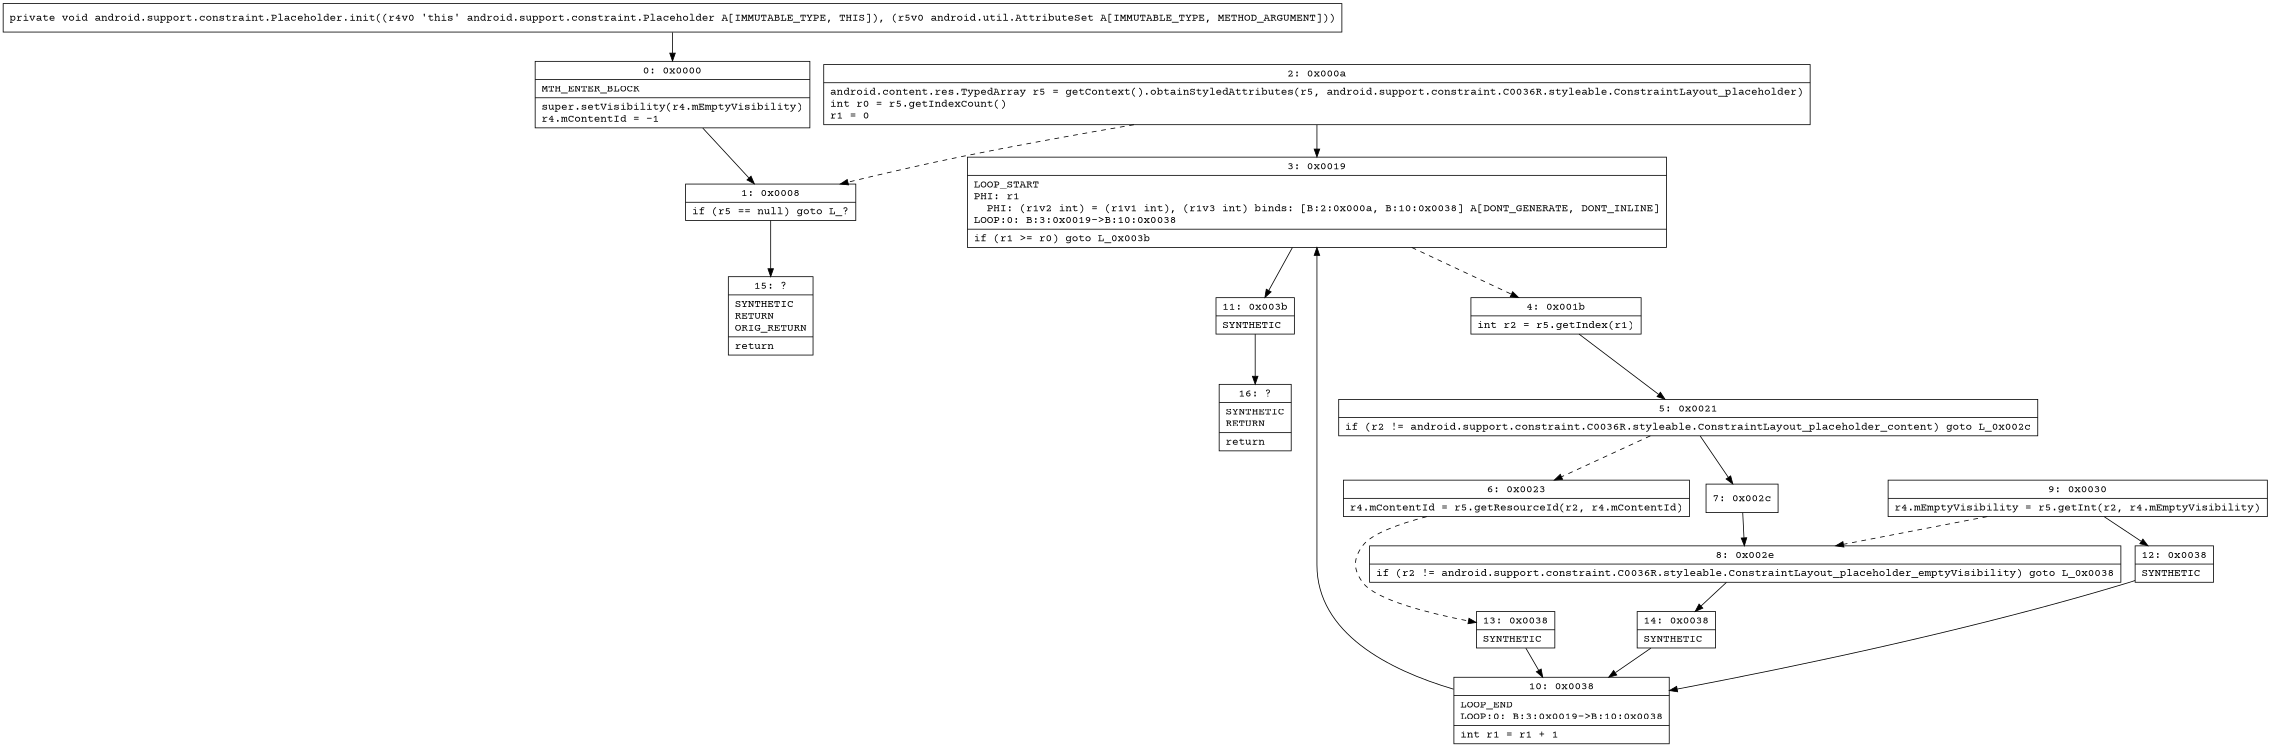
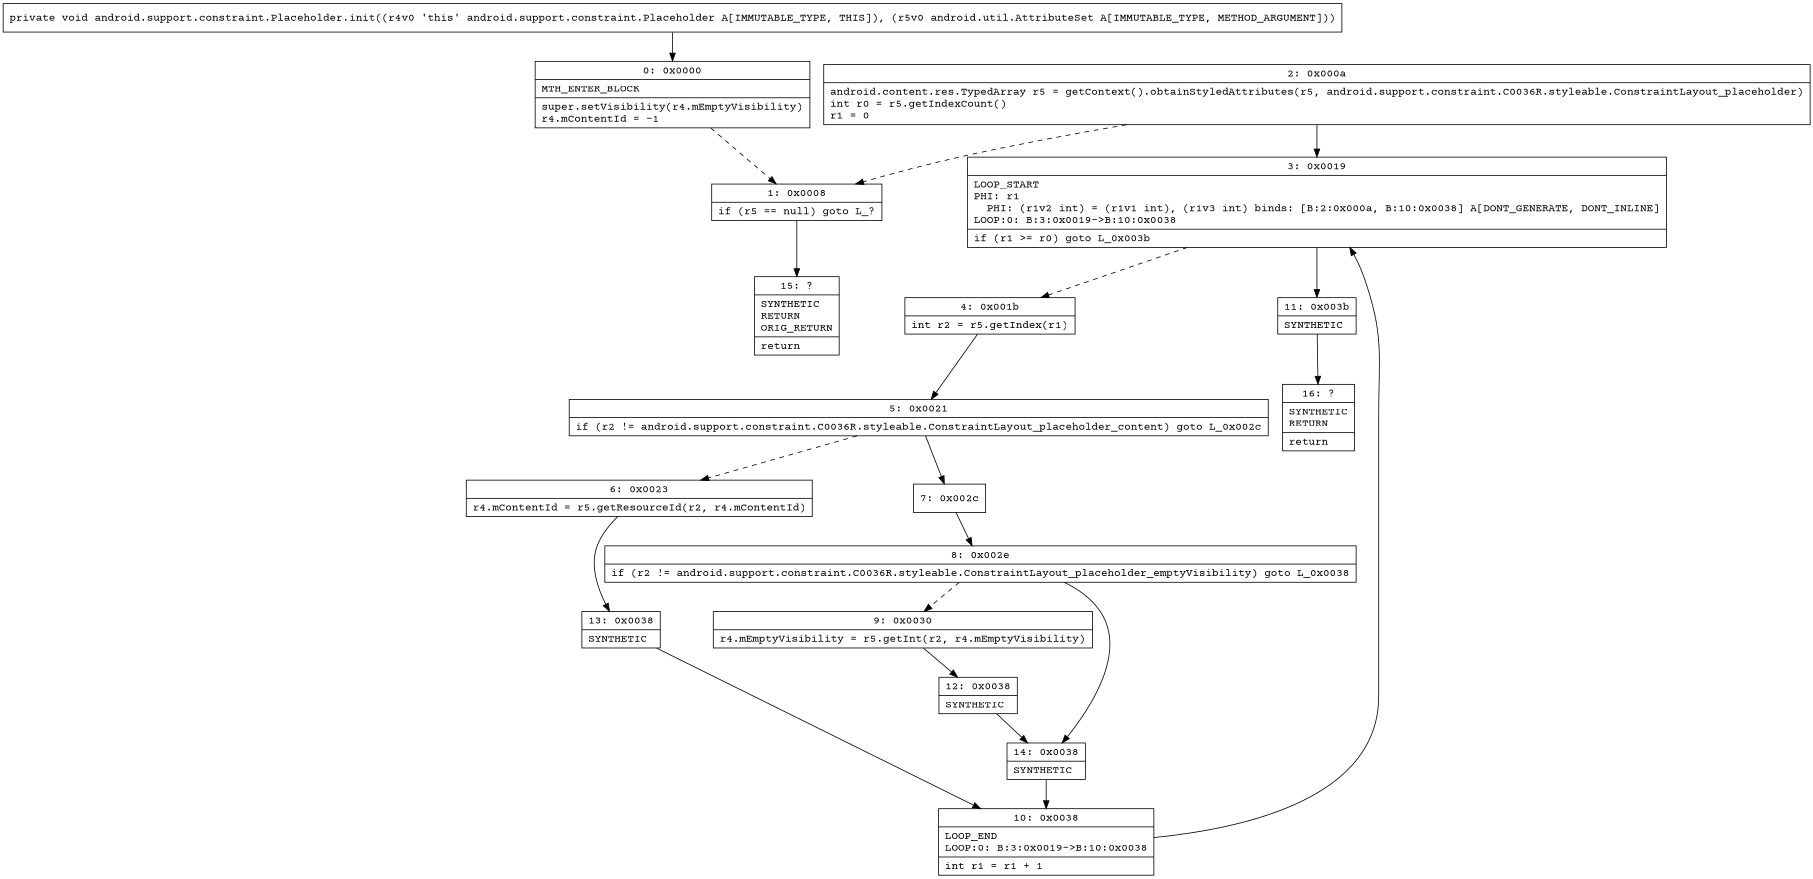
(726, 153) -> (740, 153)
(1915, 530) -> (945, 594)
(1364, 583) -> (595, 558)
(1908, 641) -> (1009, 726)
